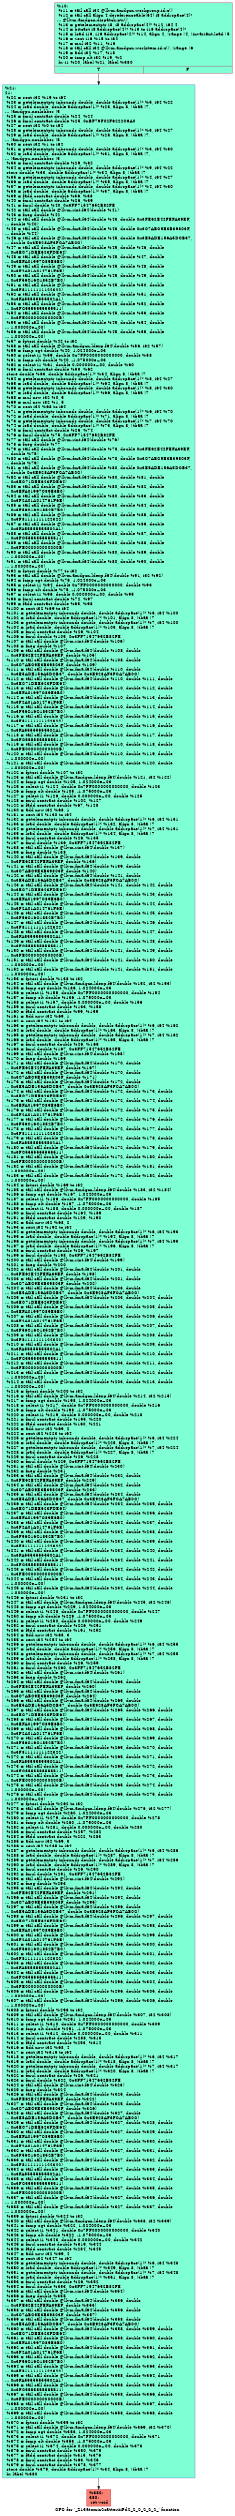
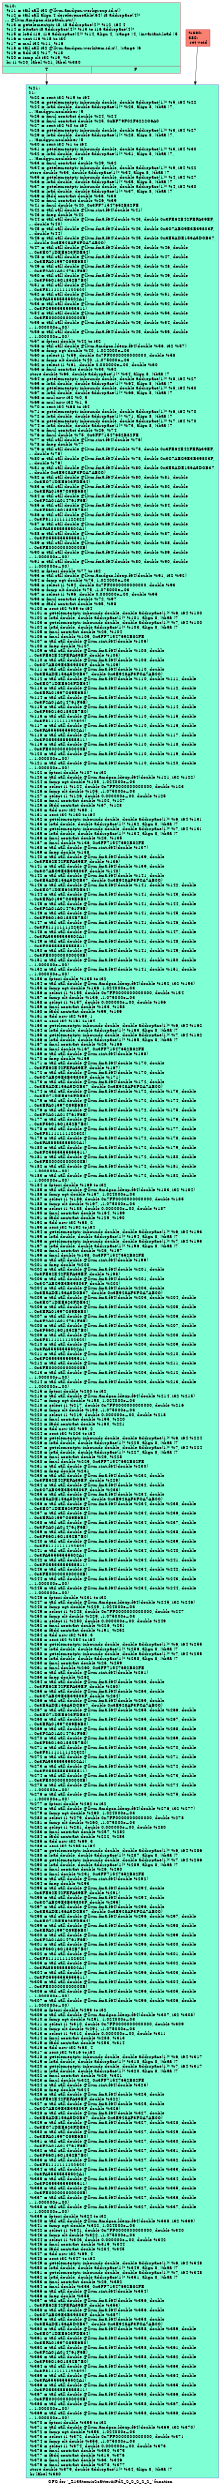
(52, 805) -> (75, 805)
(99, 2482) -> (196, 64)
